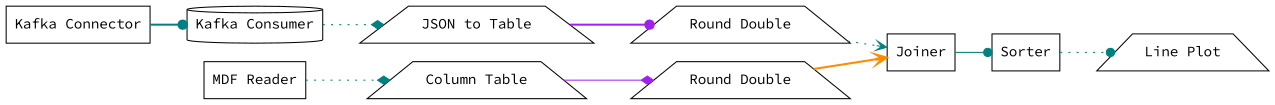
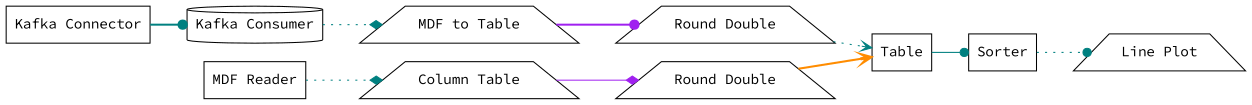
(477, 25) -> (469, 25)
(921, 52) -> (902, 52)
